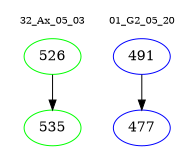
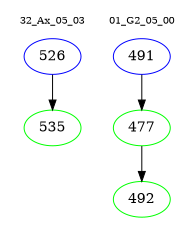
(142, 21) -> (142, 21)
(53, 57) -> (53, 57)
(142, 128) -> (142, 128)
none -> (142, 199)
